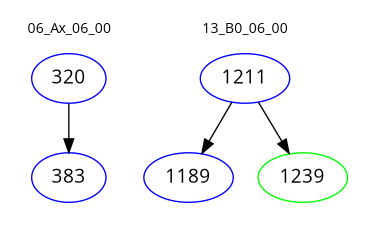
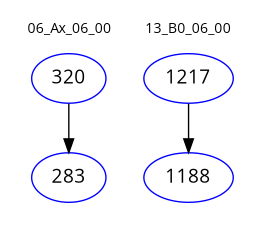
(245, 78) -> (189, 78)
(69, 178) -> (69, 178)
(189, 178) -> (189, 178)
(303, 178) -> none
